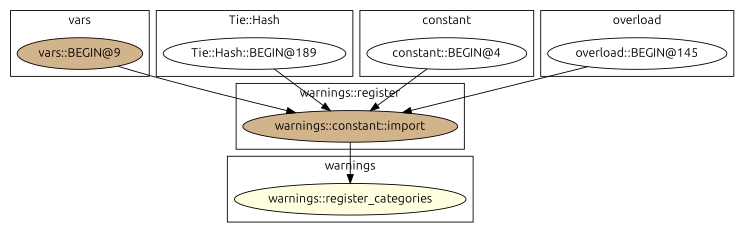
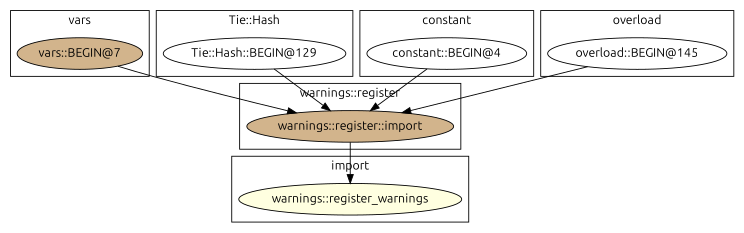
(80, 54) -> (80, 54)
(255, 54) -> (255, 54)
(350, 126) -> (350, 126)
(350, 166) -> (350, 166)
(350, 199) -> (350, 199)
